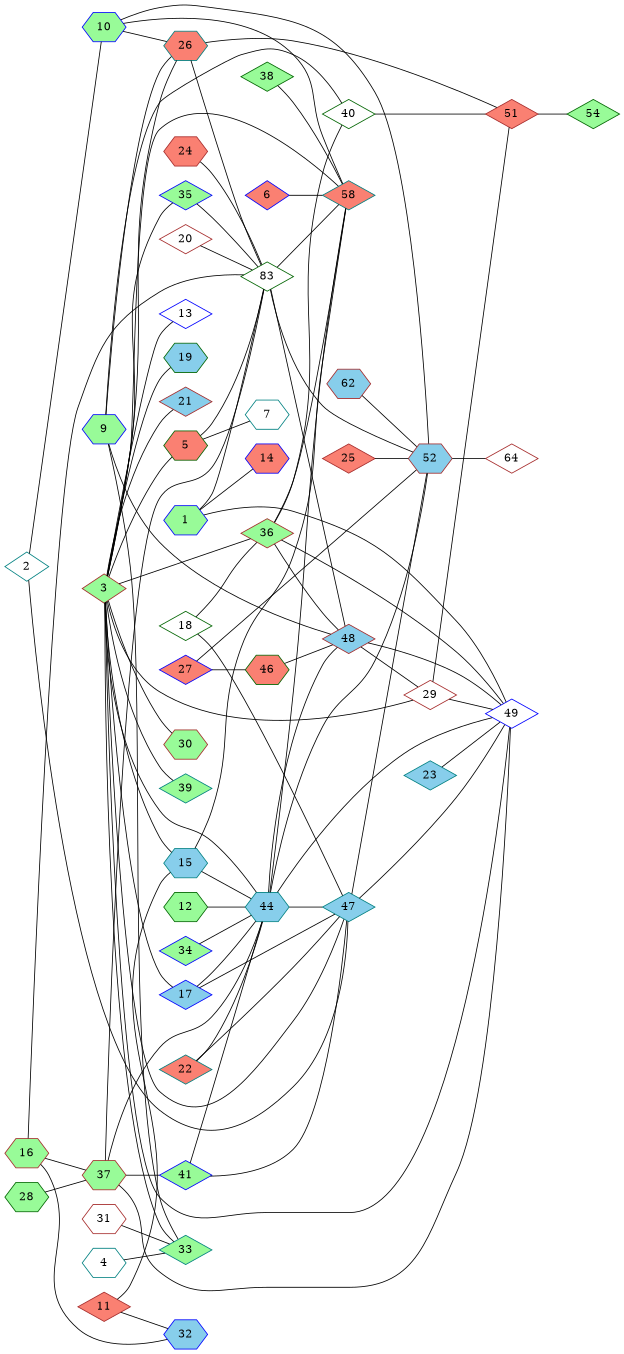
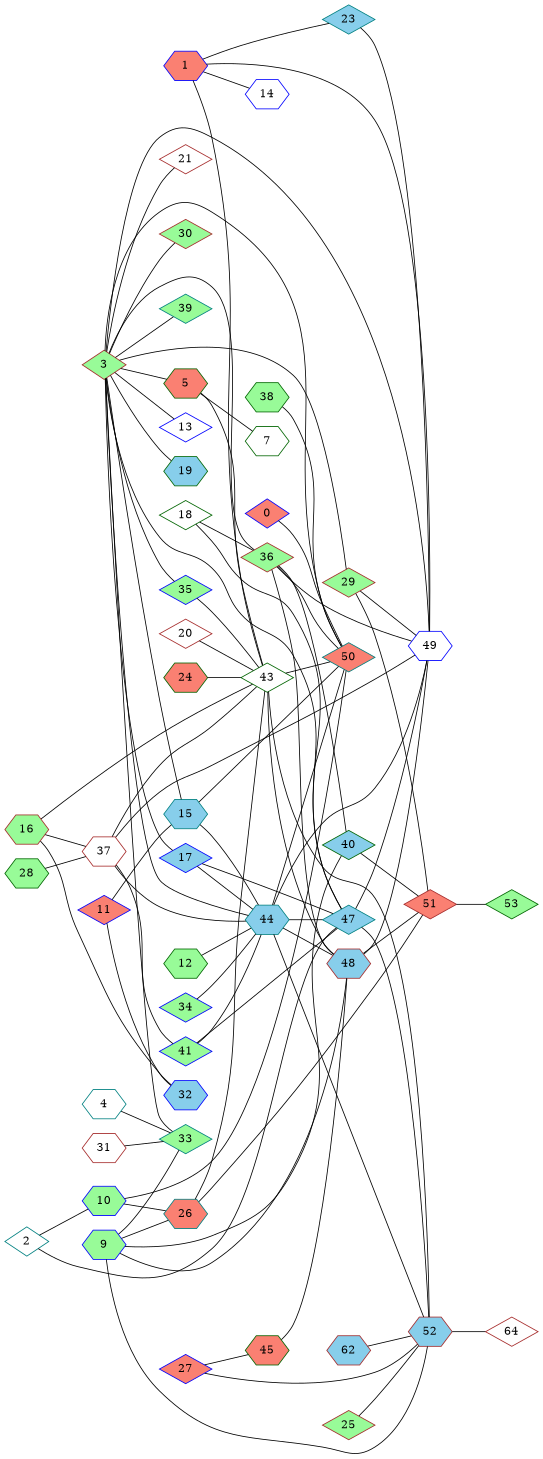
none -> (265, 39)
(267, 77) -> (267, 397)
(349, 114) -> (349, 845)
(593, 114) -> (512, 904)
(388, 125) -> (248, 1437)
(186, 151) -> (186, 678)
(267, 195) -> (267, 514)
(349, 195) -> (349, 657)
(267, 277) -> (267, 678)
(138, 317) -> none
(186, 402) -> (186, 159)
(267, 415) -> (267, 441)
(267, 459) -> (267, 94)
(349, 459) -> (349, 1425)
(186, 520) -> (186, 66)
(349, 639) -> (349, 964)
(387, 665) -> (395, 930)
(267, 670) -> (267, 1350)
(430, 695) -> (349, 583)
(512, 714) -> (430, 646)
(186, 745) -> (186, 234)
(186, 1070) -> none
(104, 1175) -> (104, 852)
(104, 1307) -> (104, 910)
